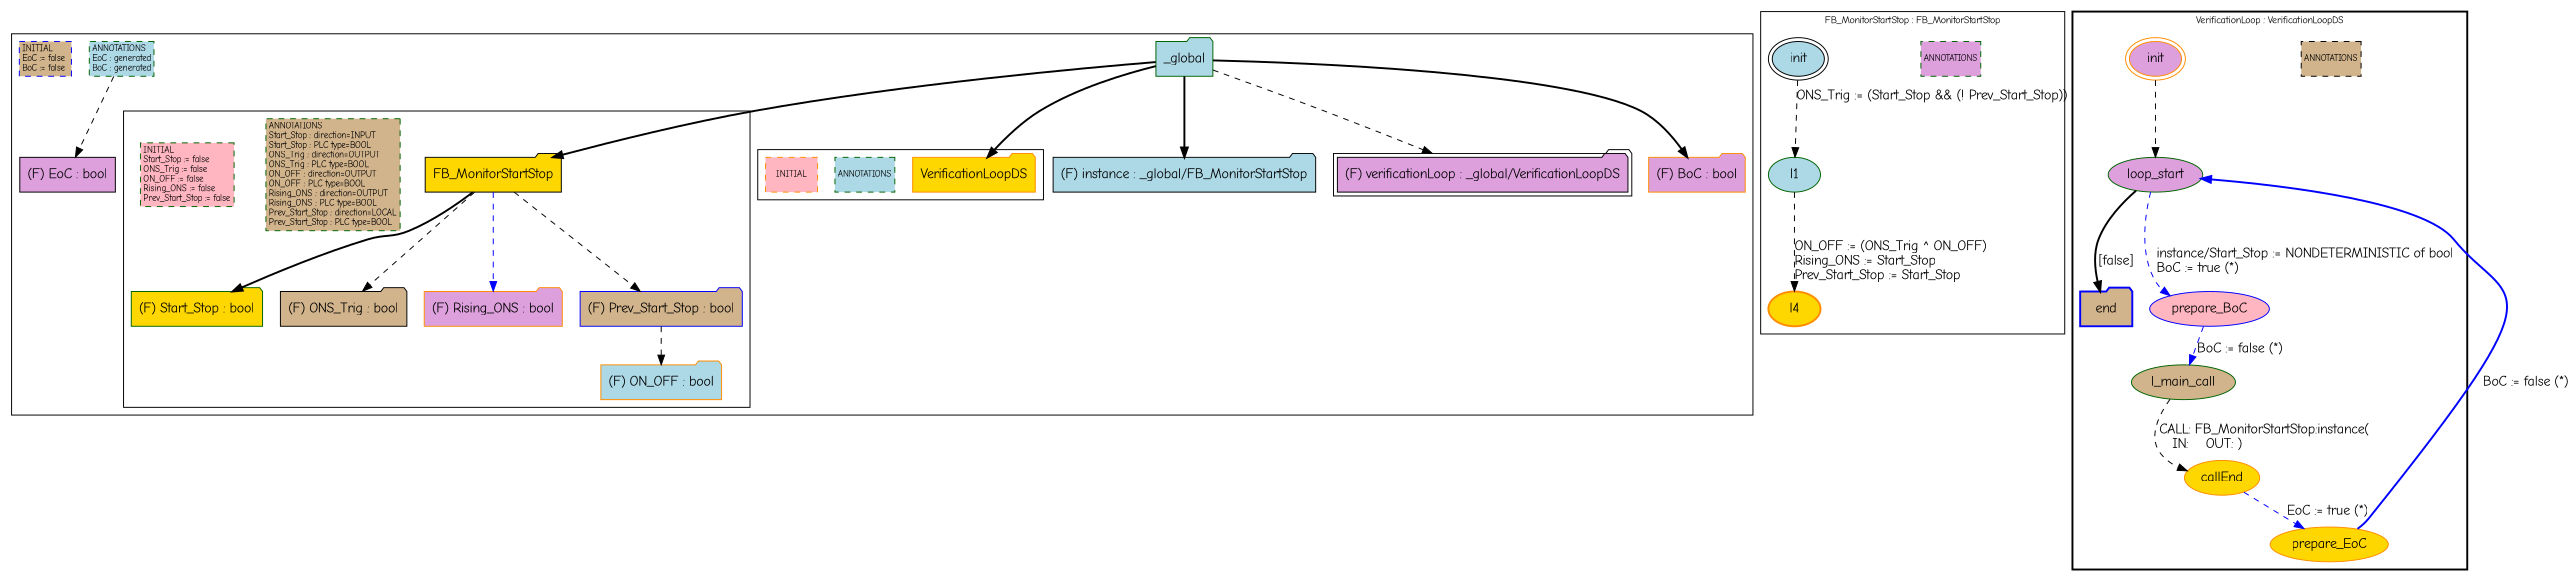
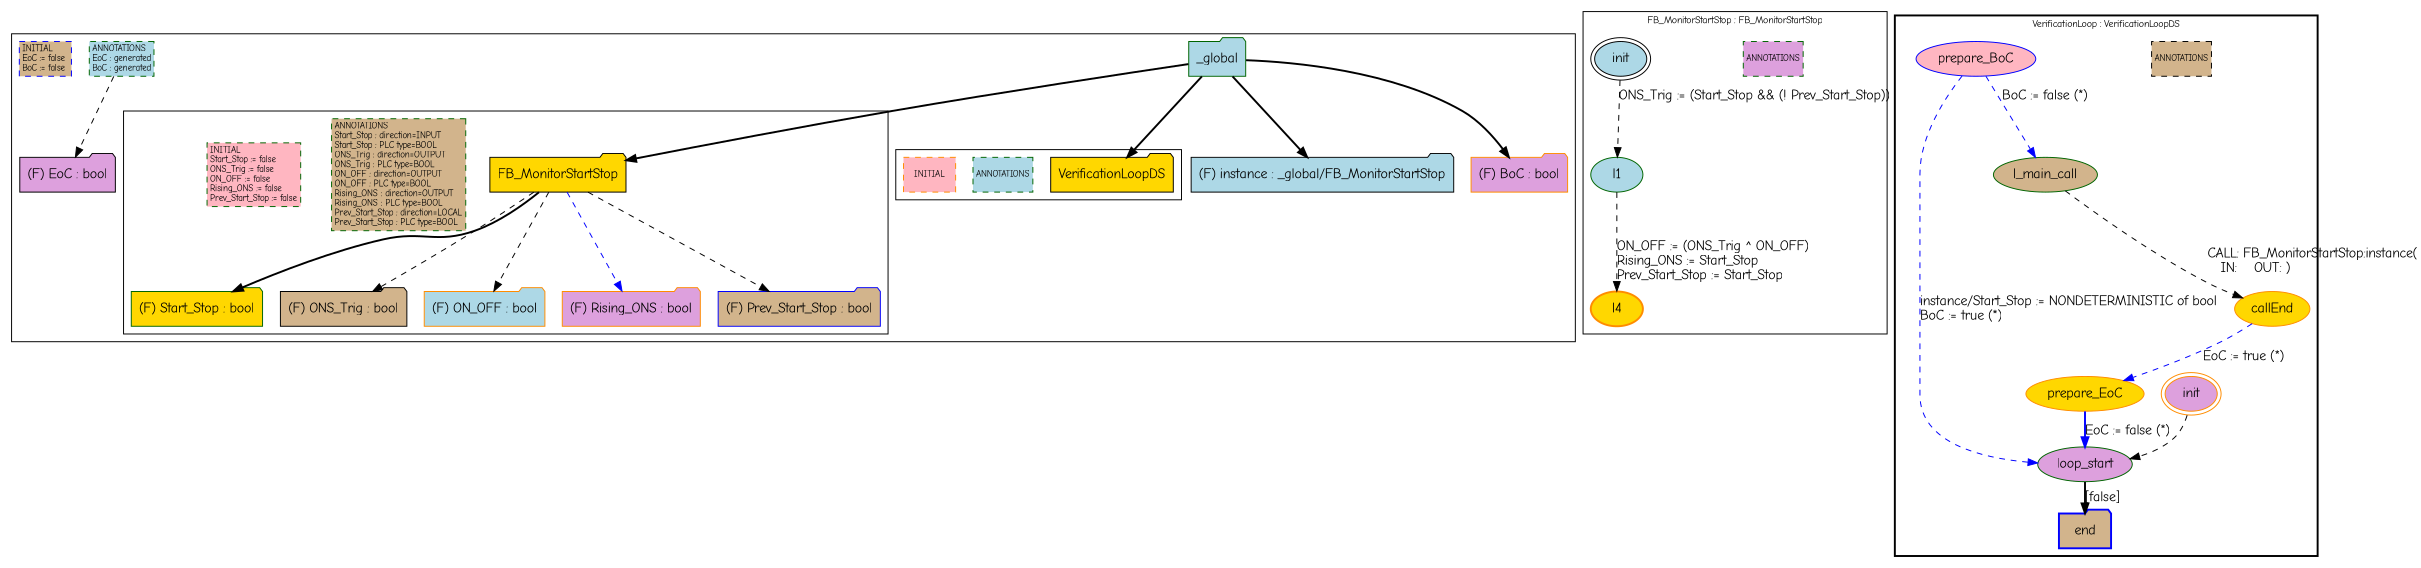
(68, 175) -> (68, 175)
(974, 175) -> (1112, 175)
(1483, 175) -> none
(2145, 243) -> (1920, 300)
(661, 341) -> (524, 237)
(2526, 382) -> (2127, 431)
